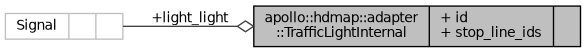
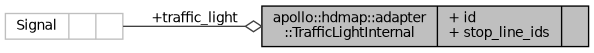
(188, 19) -> (192, 19)
